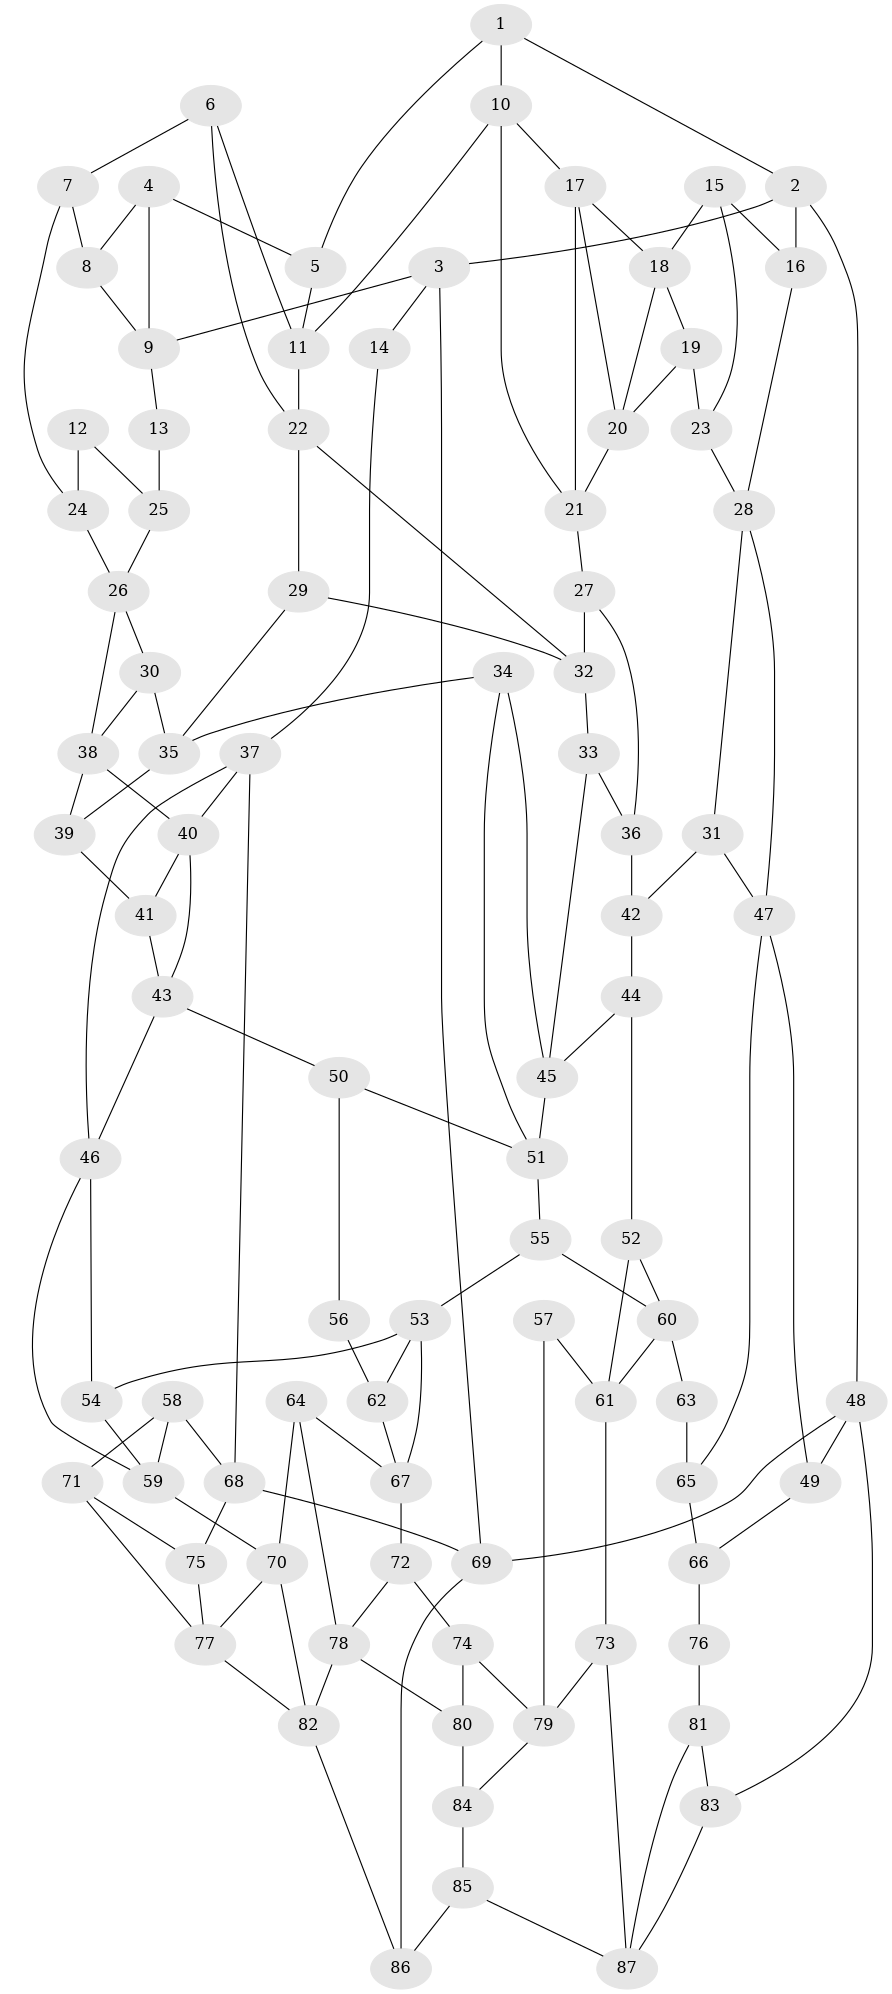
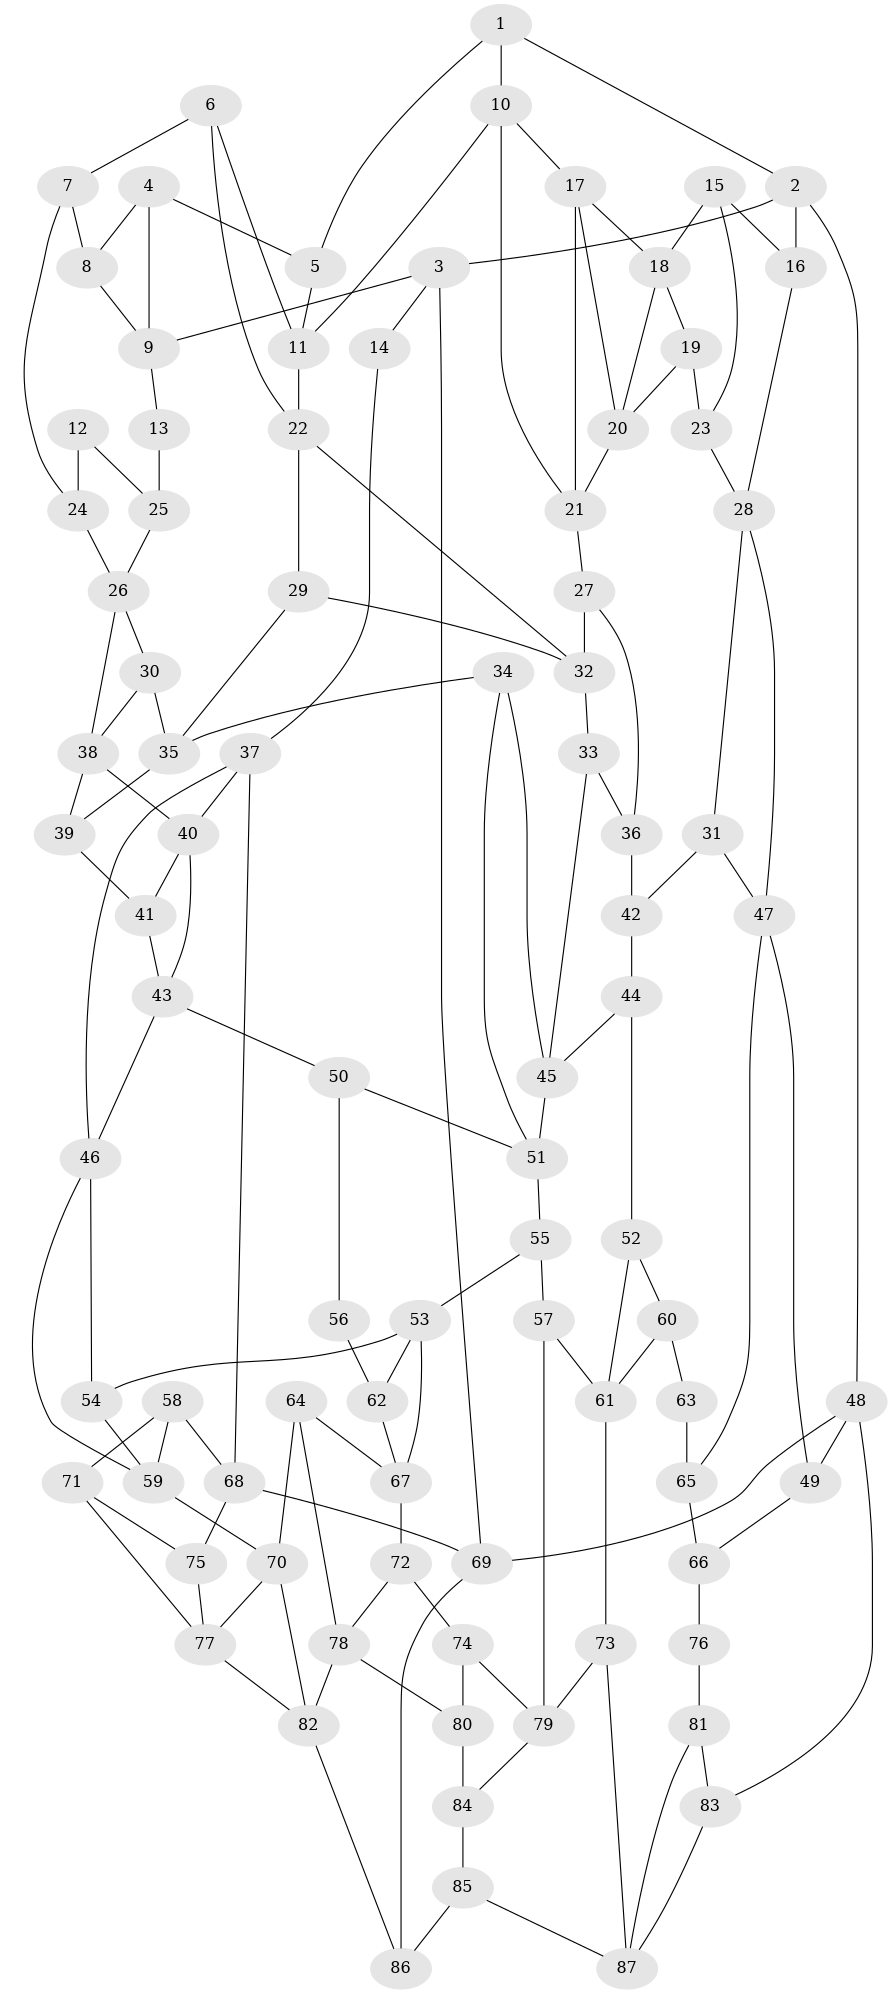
(604, 1280) -> (542, 1280)
